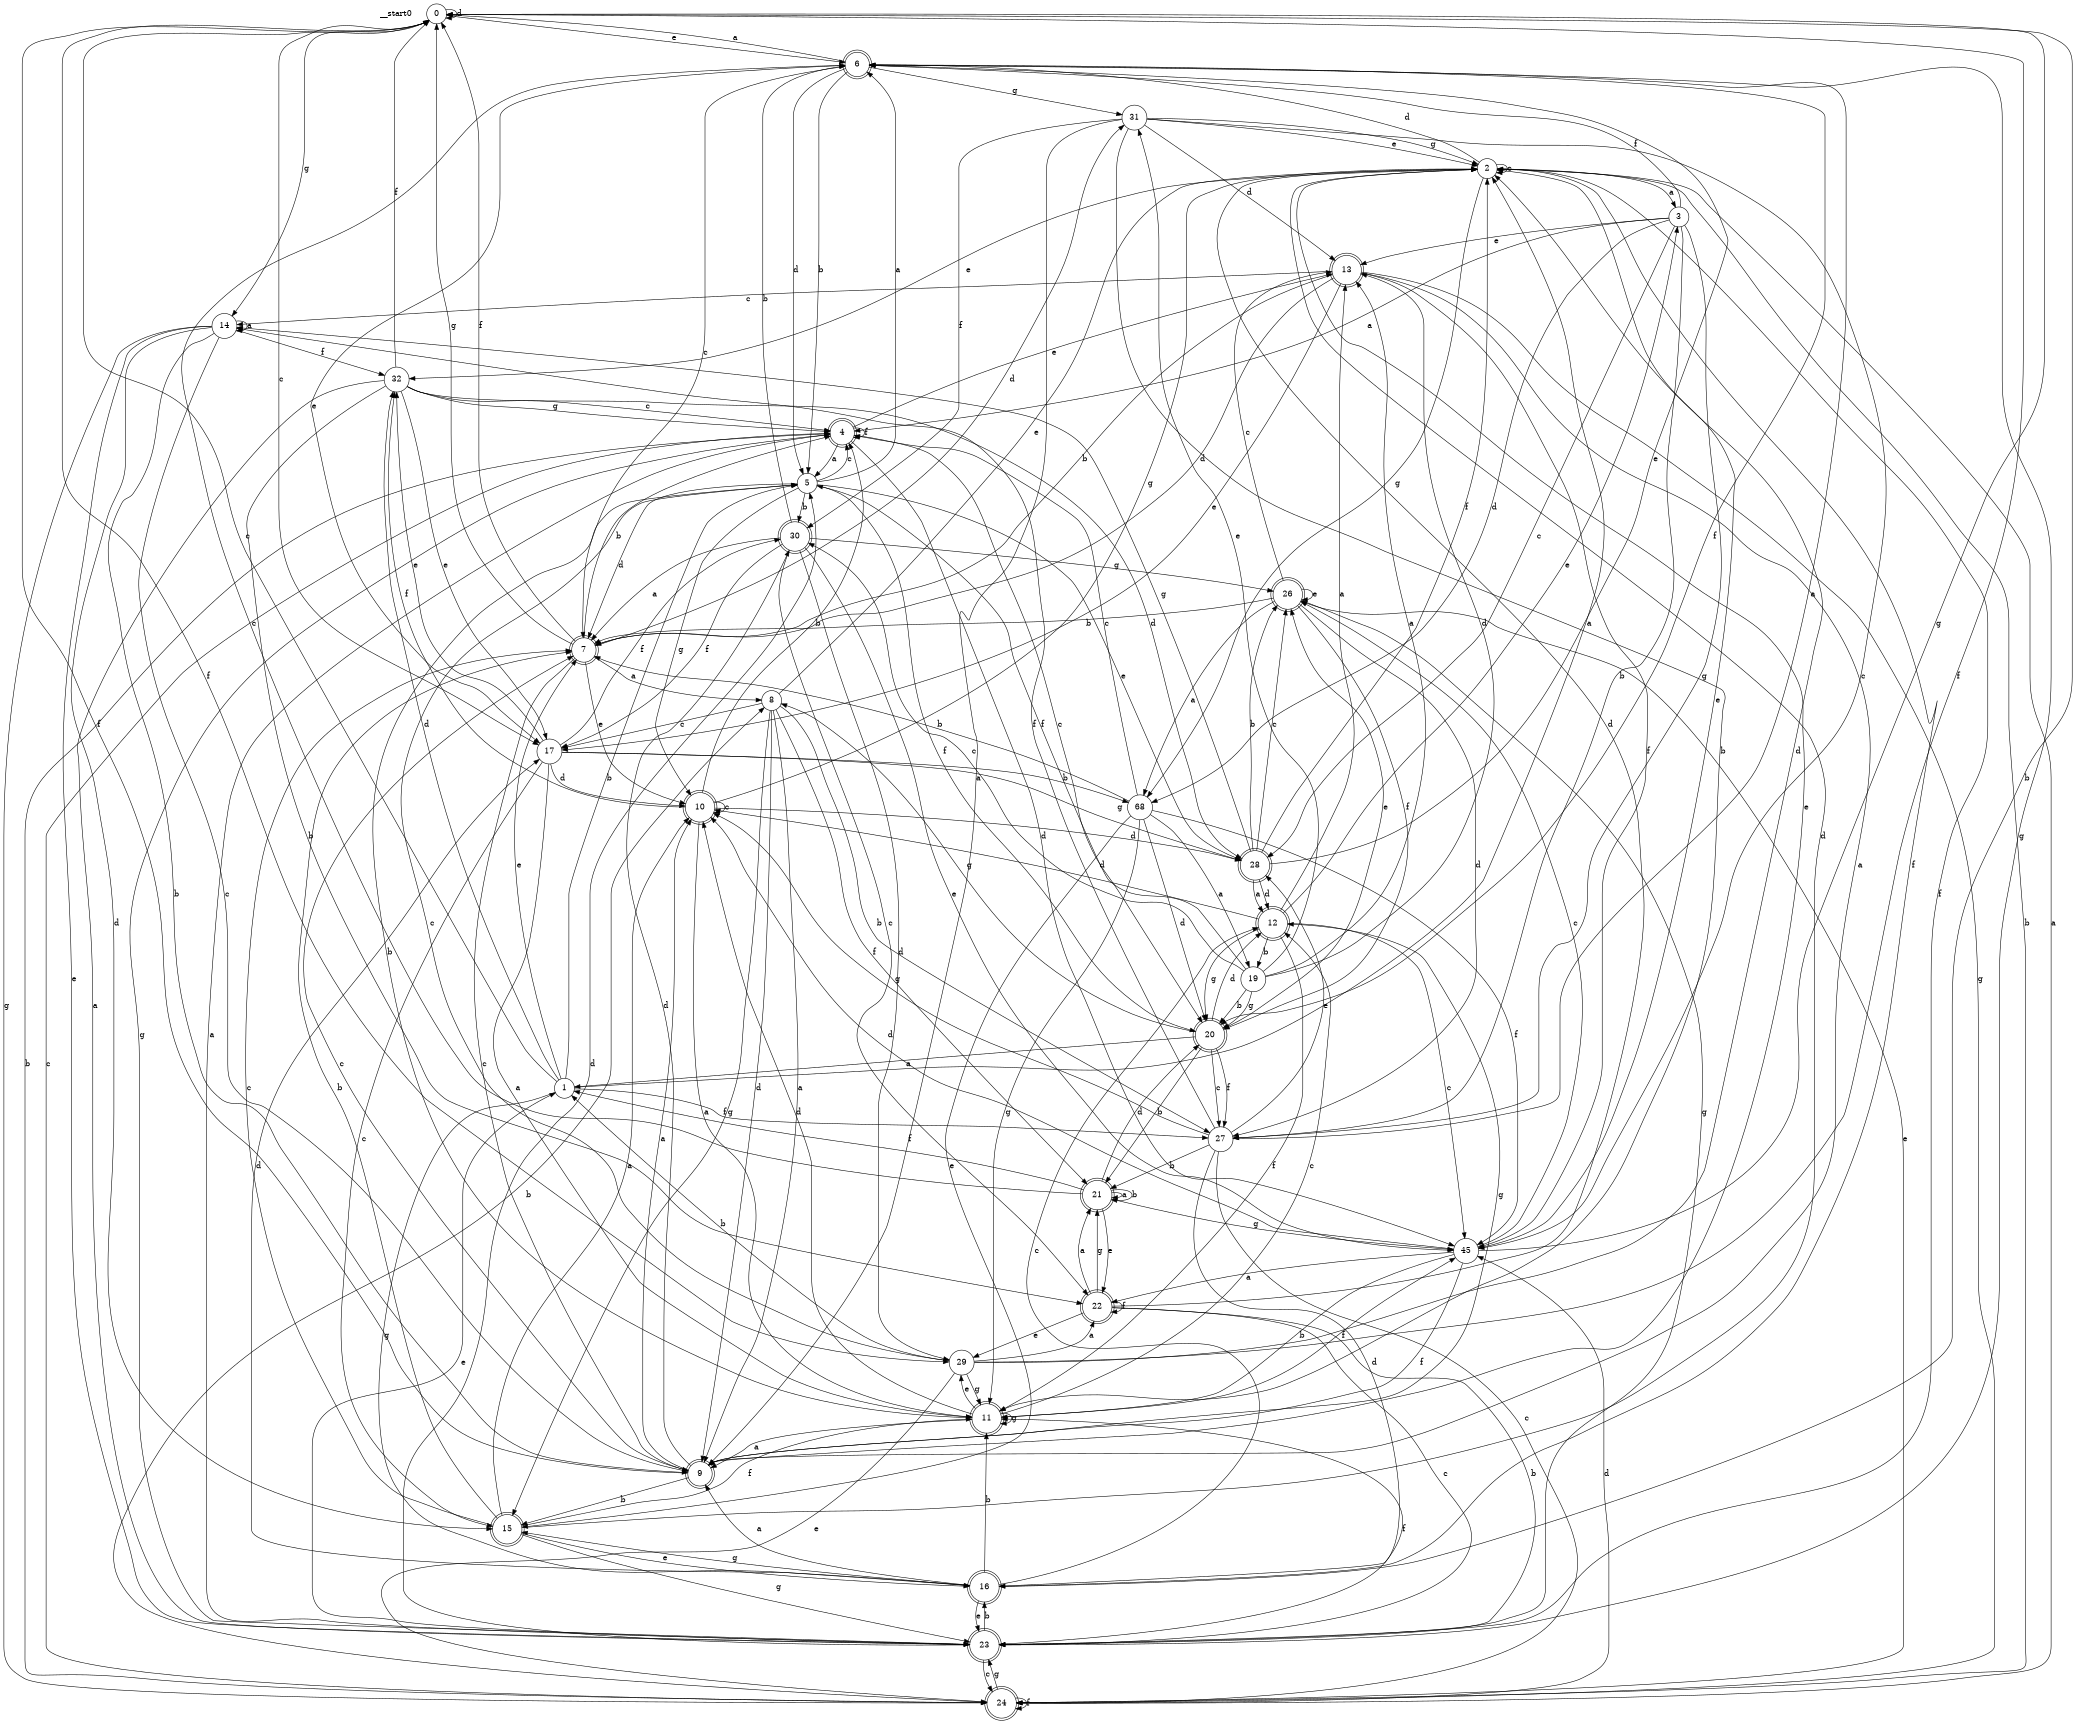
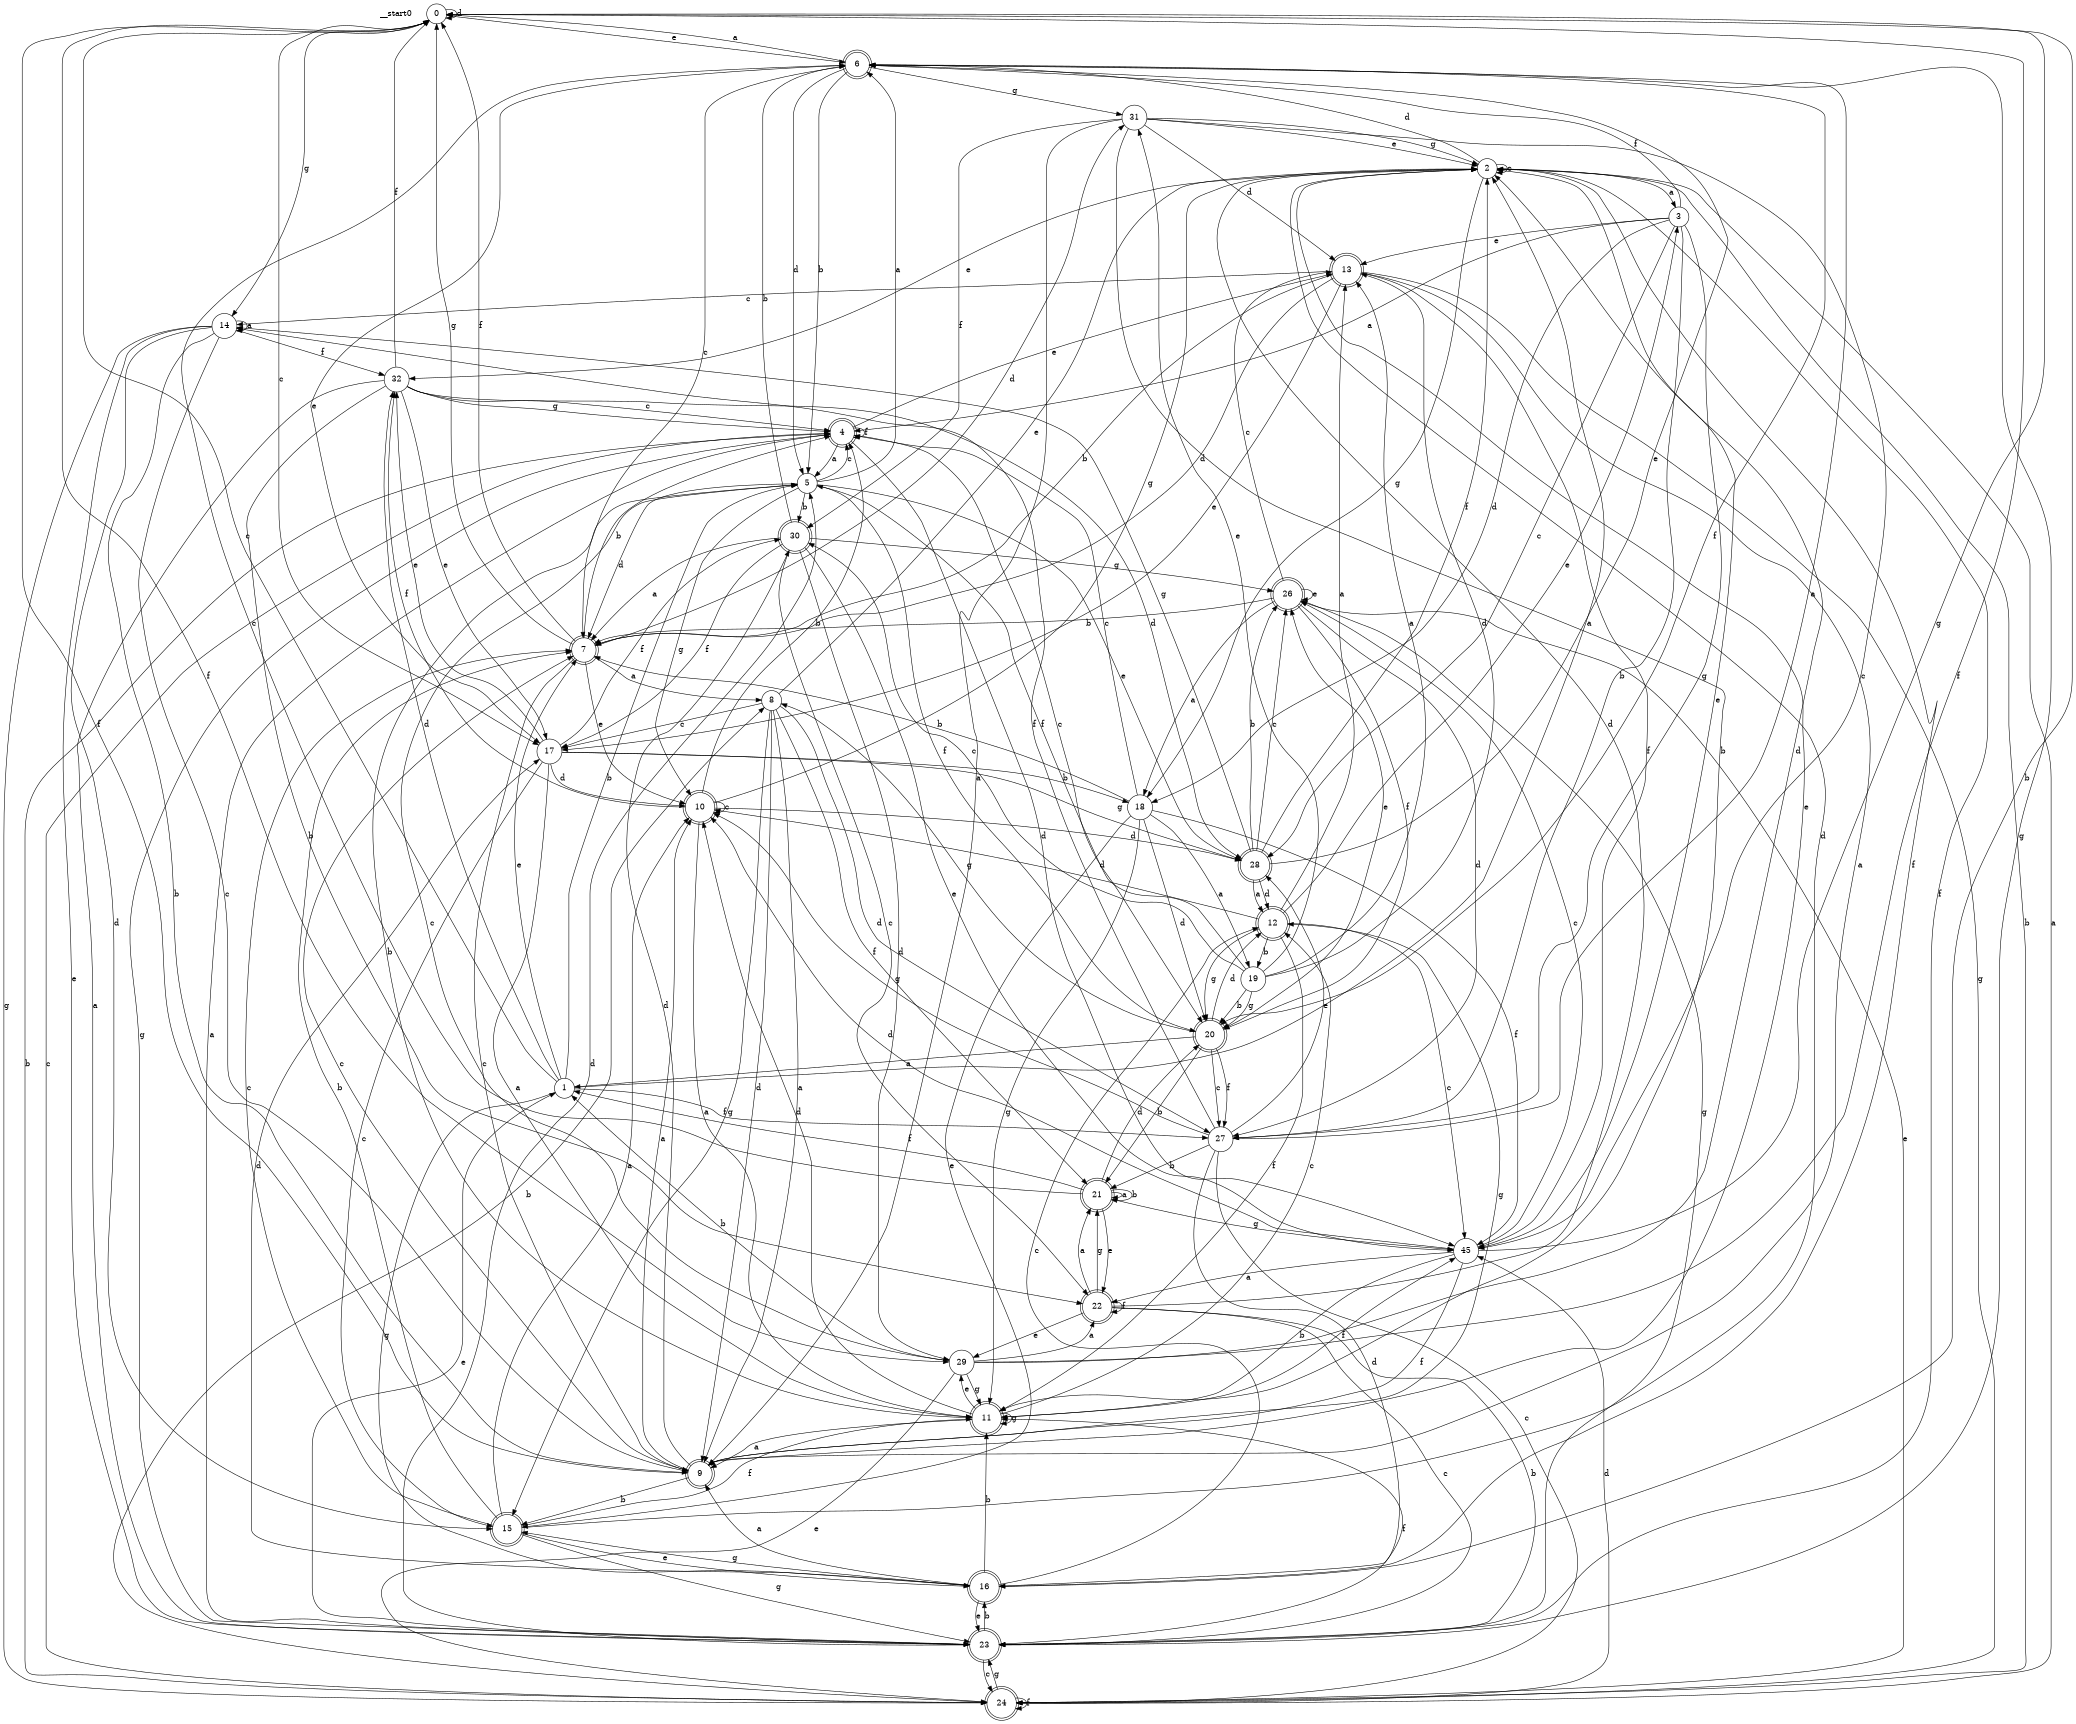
(1140, 807) -> (1140, 807)
(879, 923) -> (879, 923)
